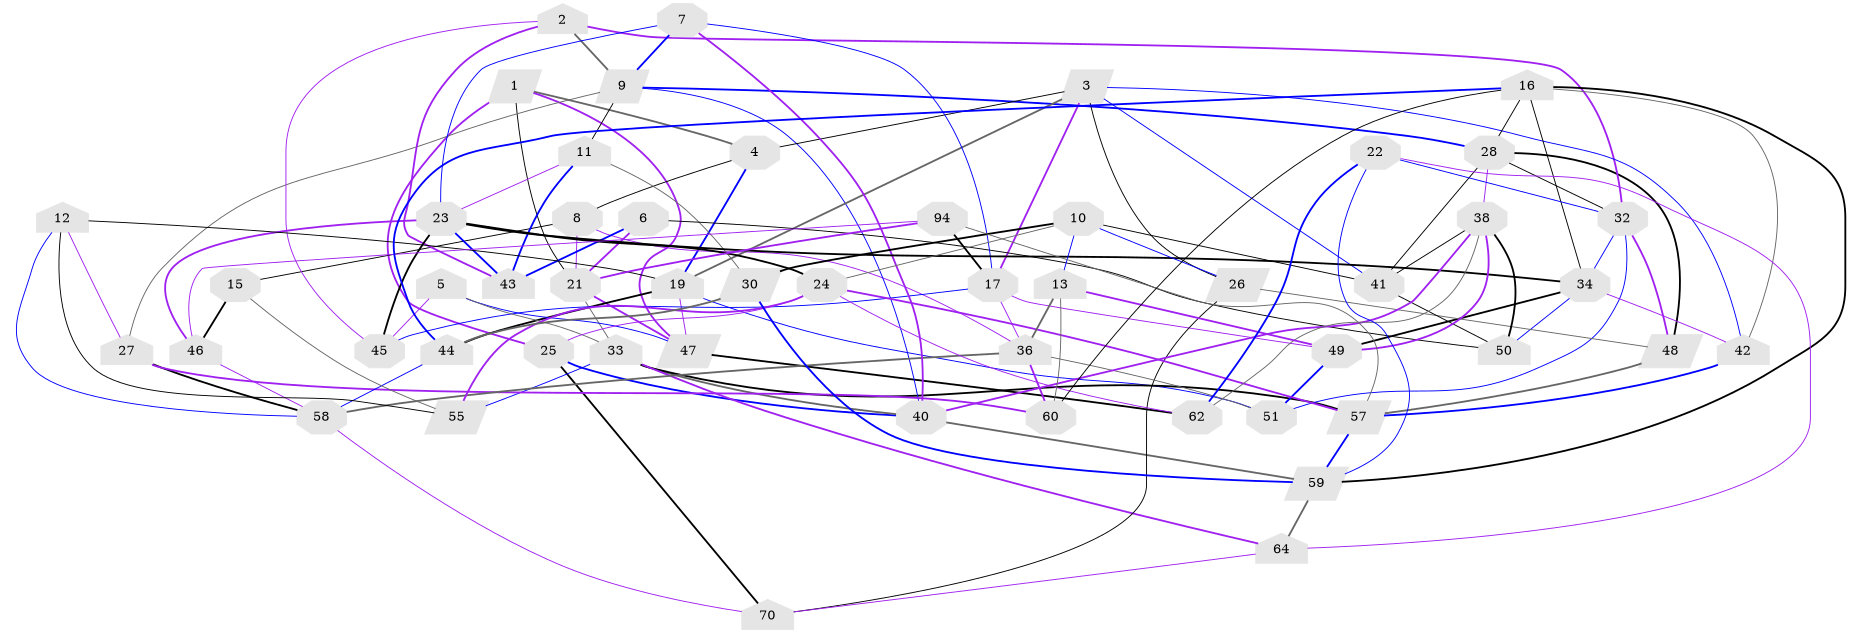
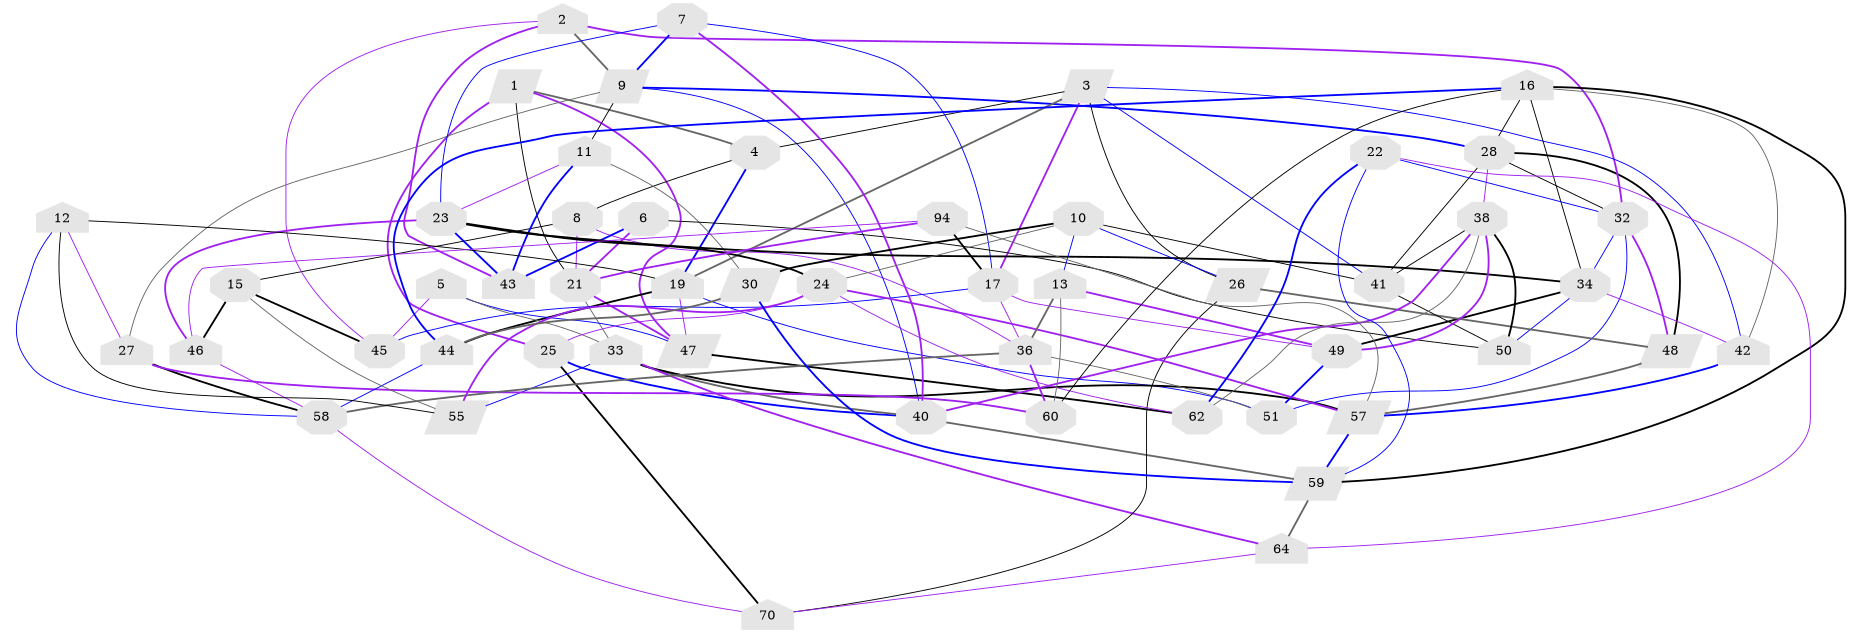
(405, 275) -> (308, 318)
(1473, 321) -> (1473, 321)
